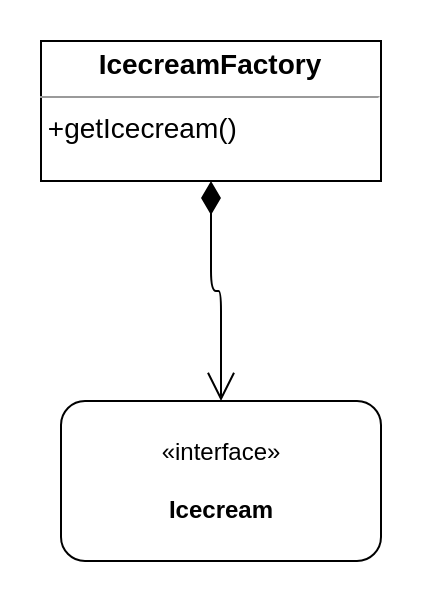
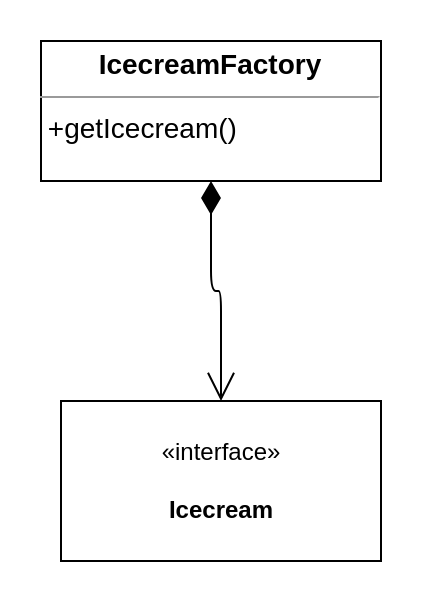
(221, 481) -> (221, 481)
